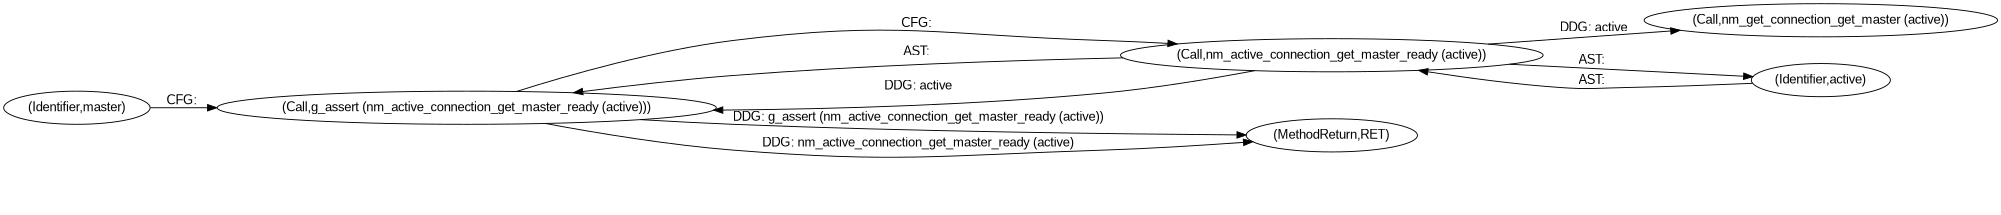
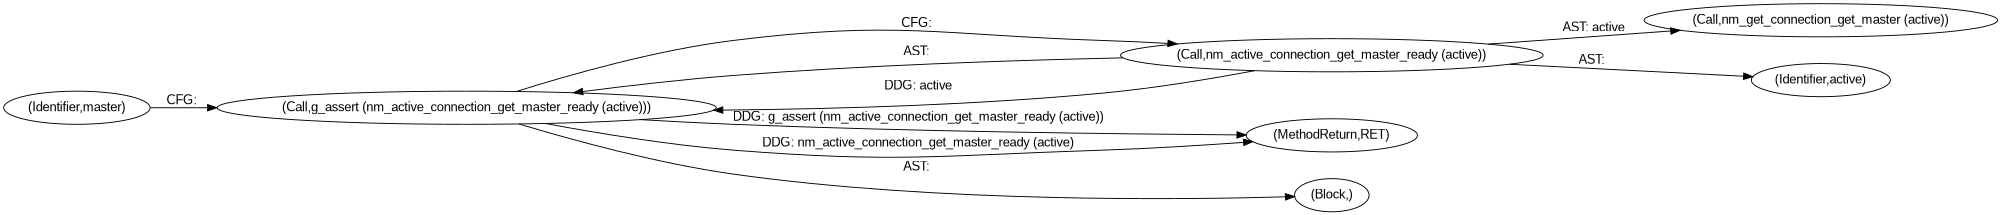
(1594, 28) -> (1594, 28)
(1590, 89) -> none
none -> (1332, 195)
